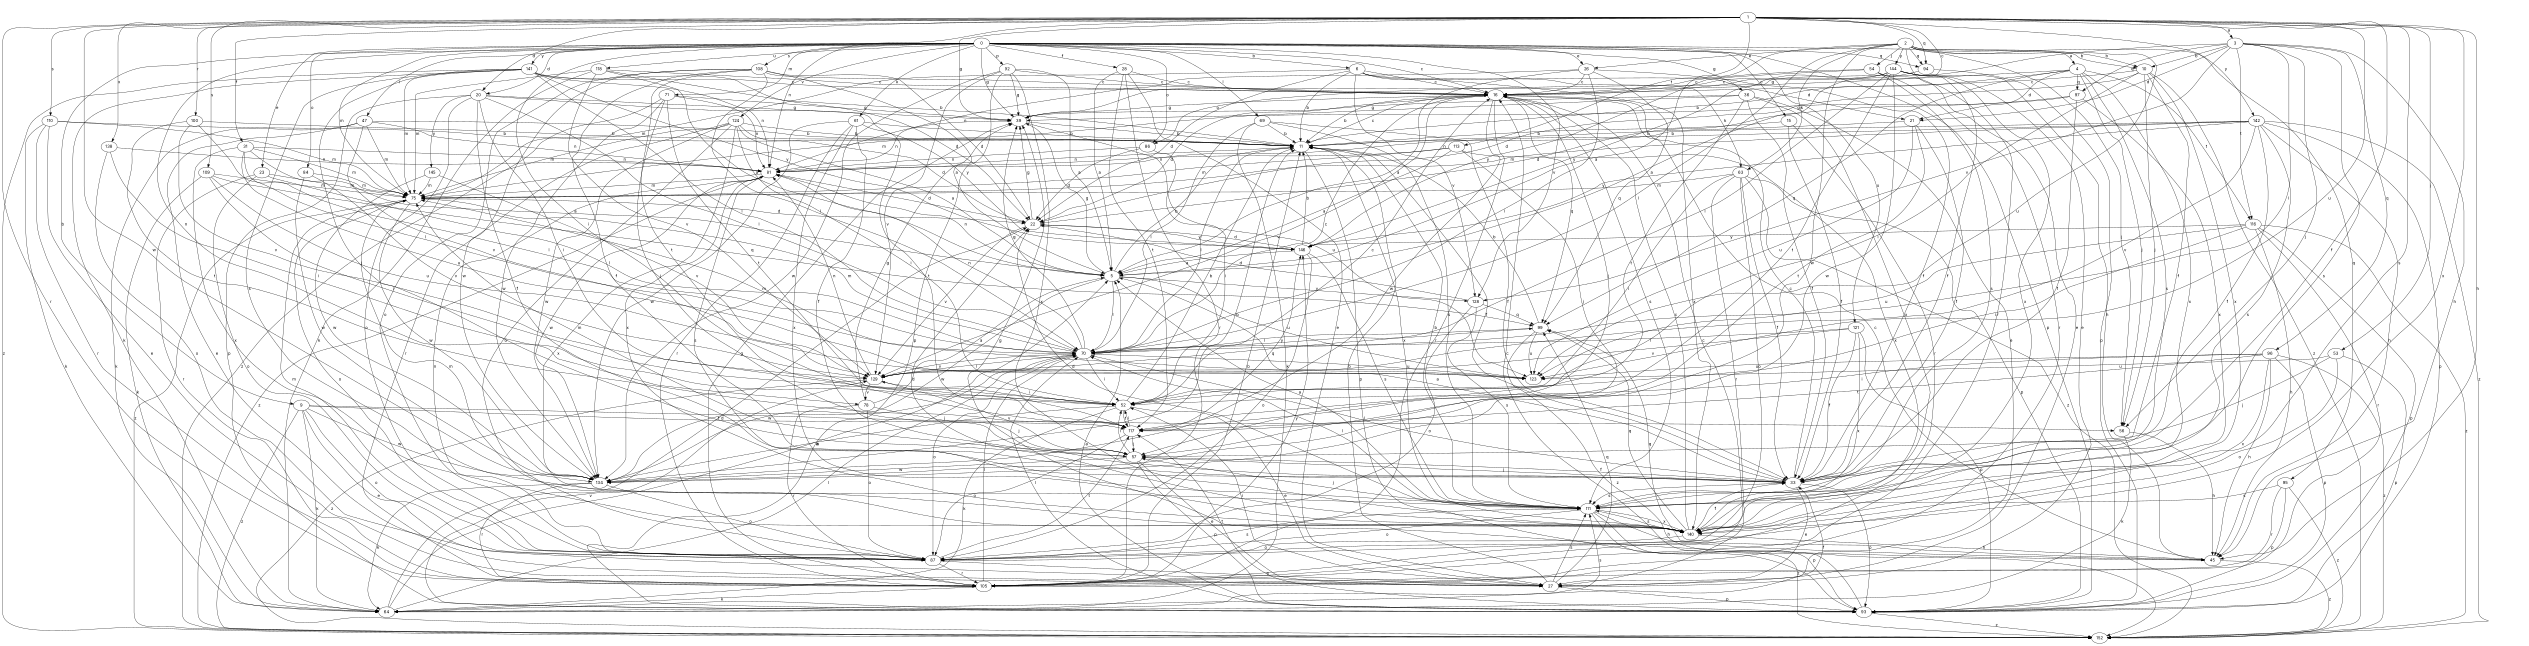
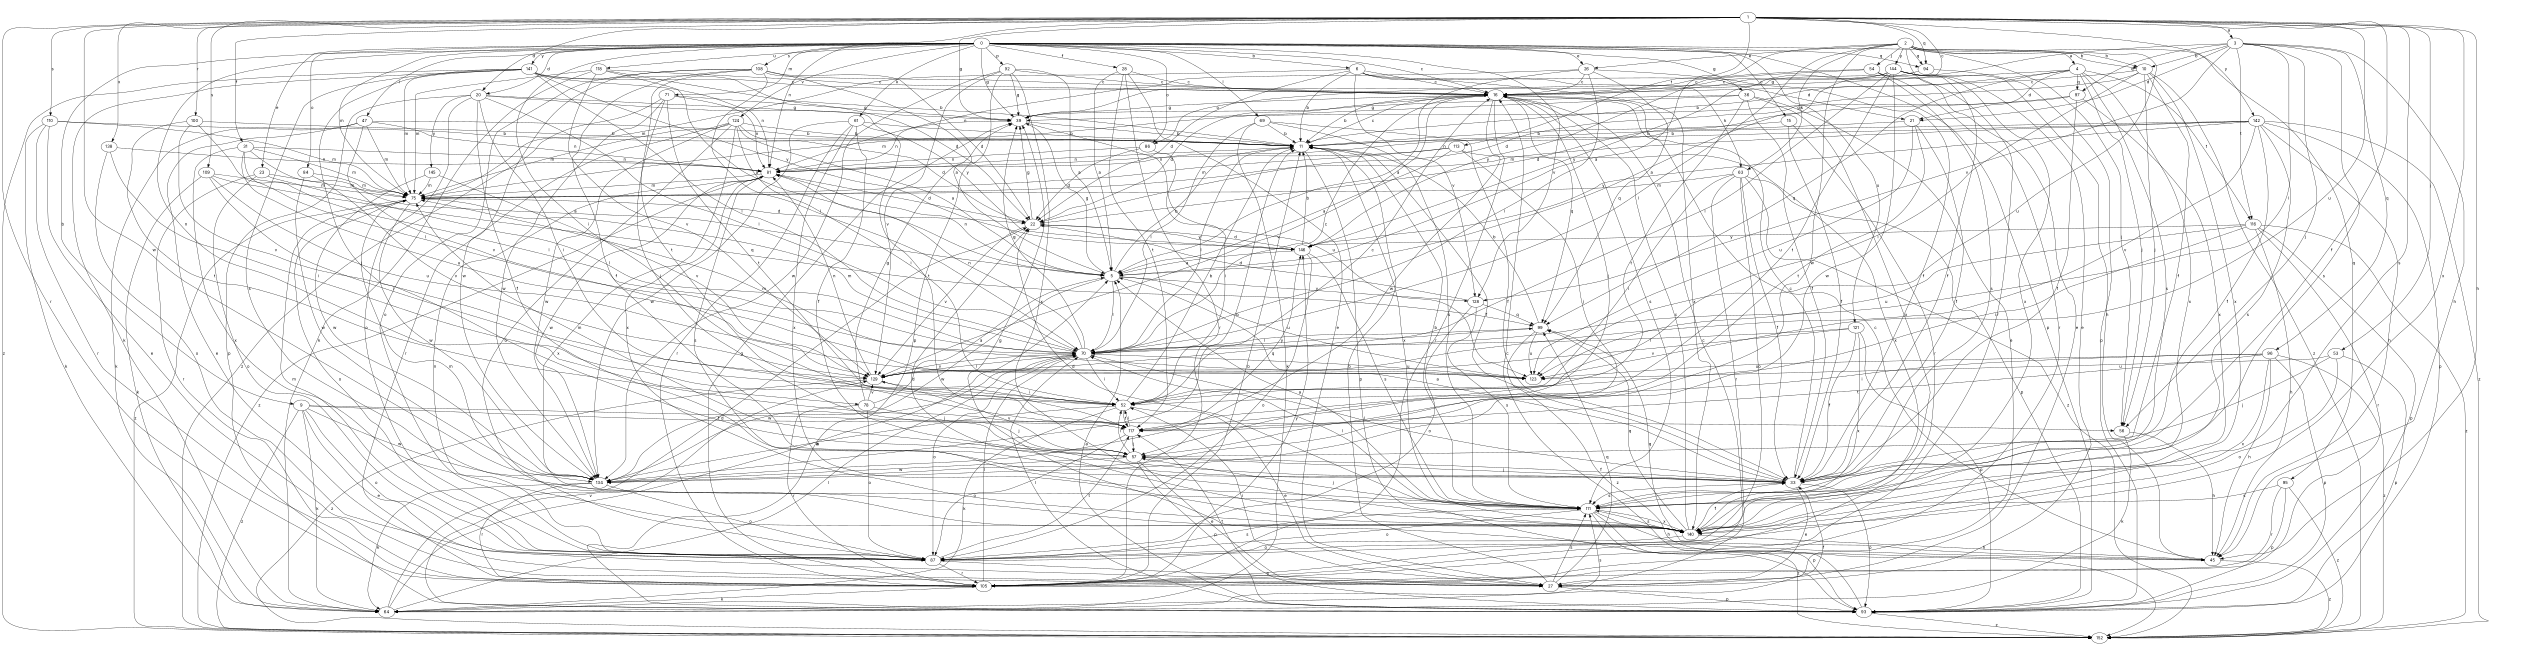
(866, 392) -> (870, 394)
